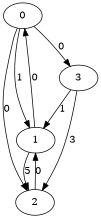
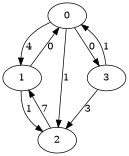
(20, 78) -> (29, 47)
(59, 106) -> (101, 45)
(7, 109) -> (67, 78)
(28, 171) -> (29, 109)
(39, 171) -> (45, 109)
